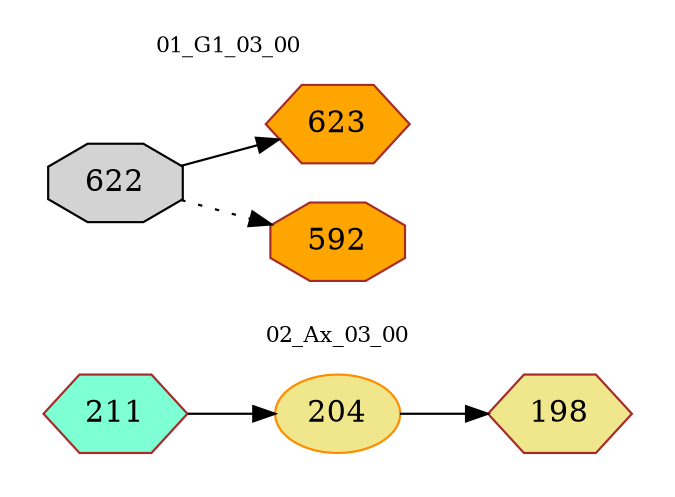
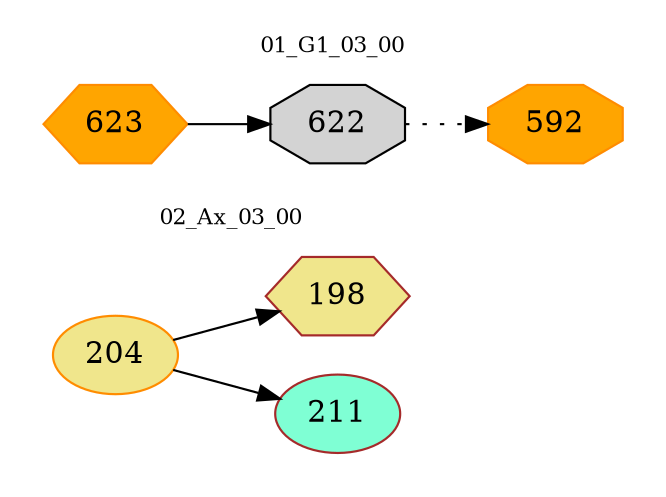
(338, 124) -> (115, 124)
(219, 155) -> (218, 124)
(338, 242) -> (555, 124)
(115, 414) -> (338, 414)
(221, 414) -> (216, 381)
